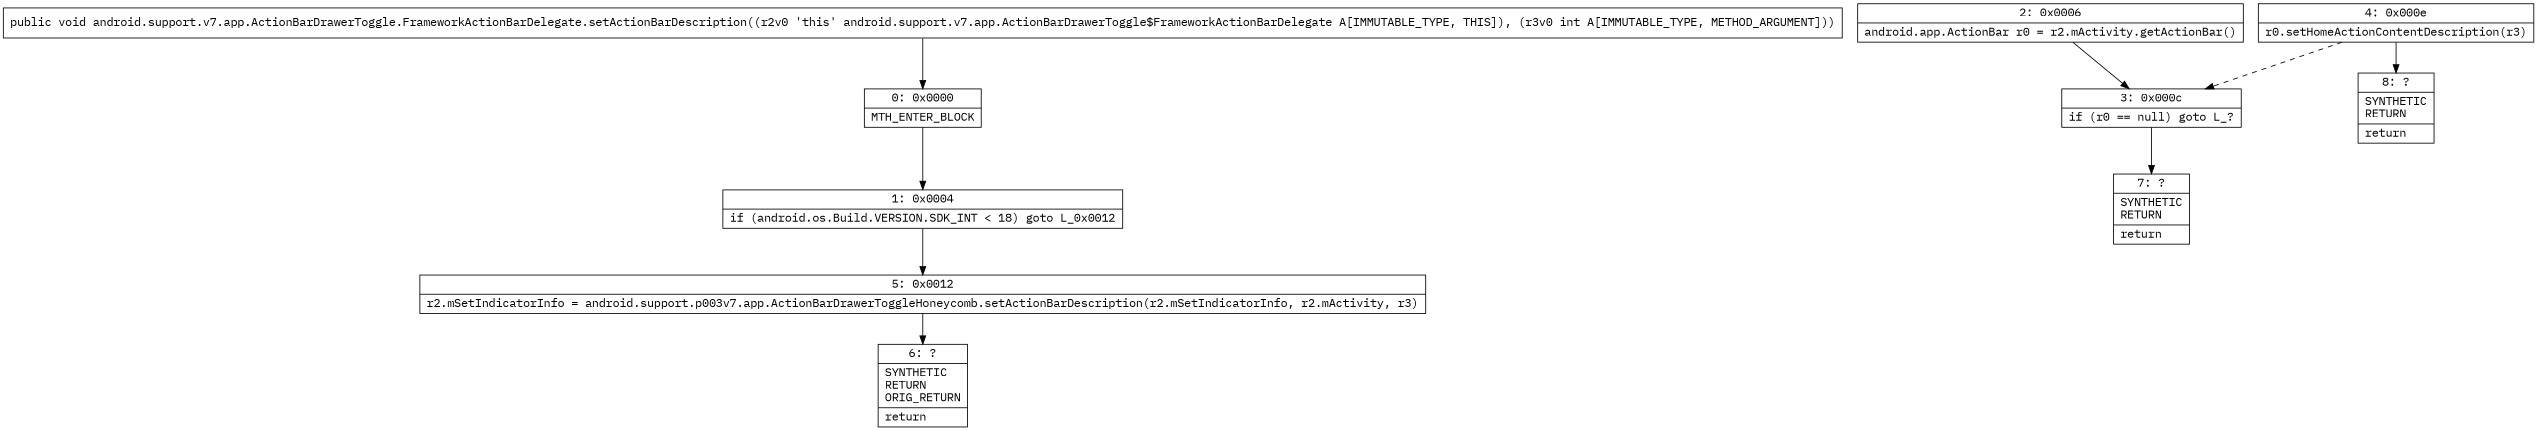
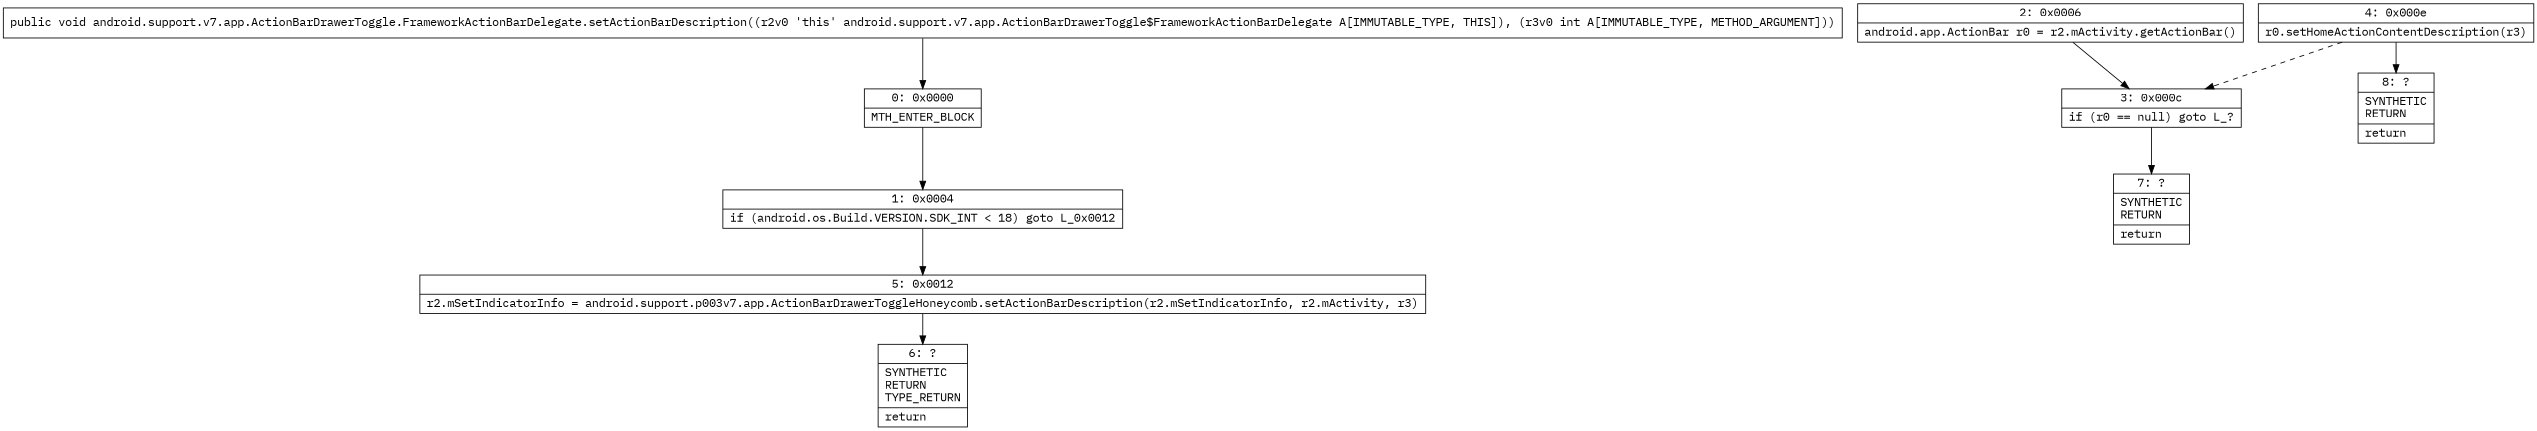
(923, 398) -> (923, 398)
